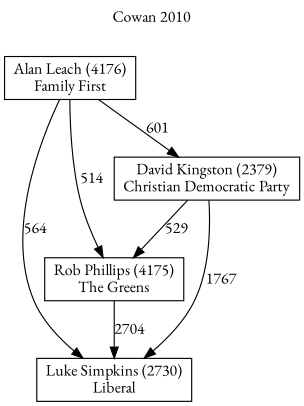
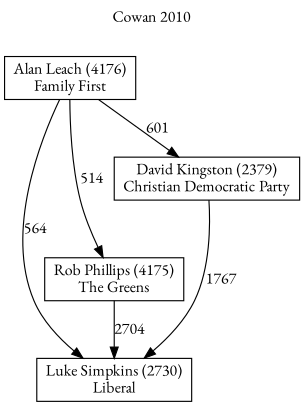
(165, 225) -> none
